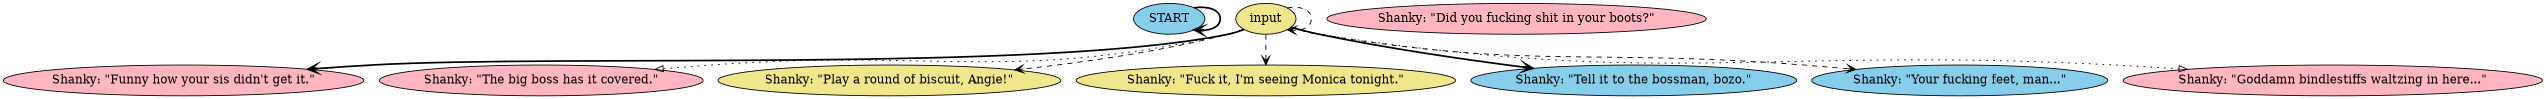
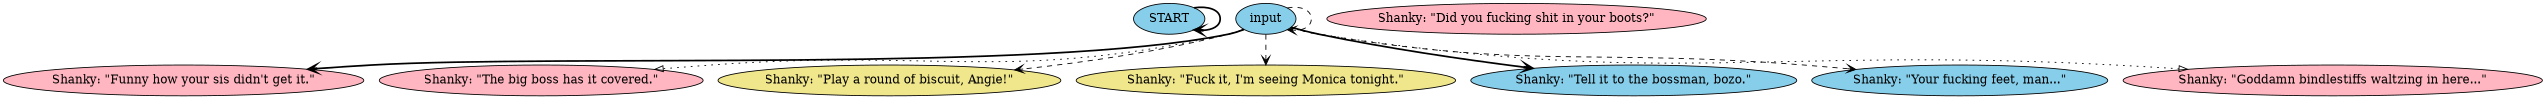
(1266, 19) -> (1266, 19)
